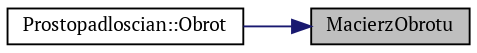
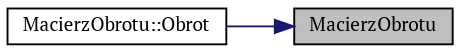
(125, 26) -> (117, 26)
